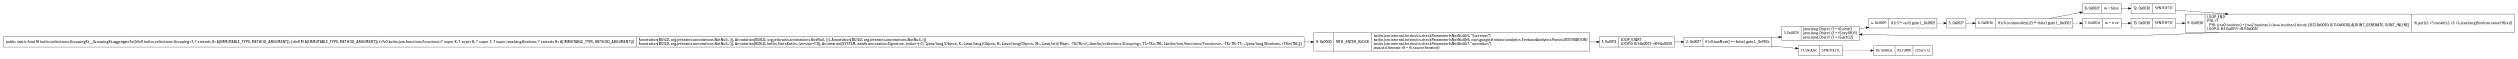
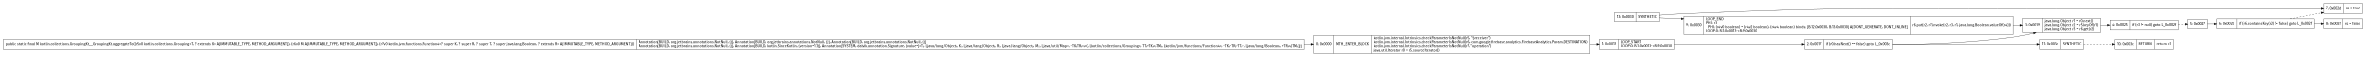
(2153, 8) -> none
(2125, 23) -> (1990, 8)
(1737, 42) -> (1858, 44)
